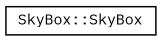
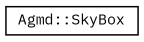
(81, 21) -> (72, 21)
